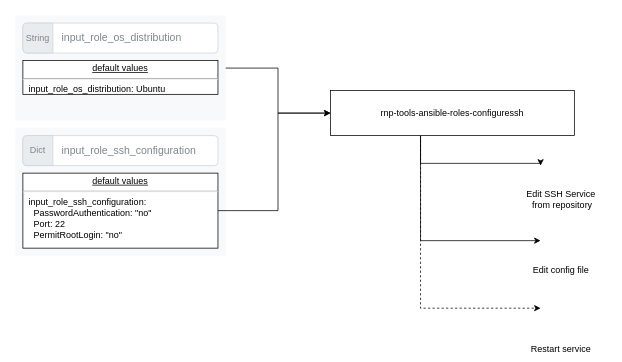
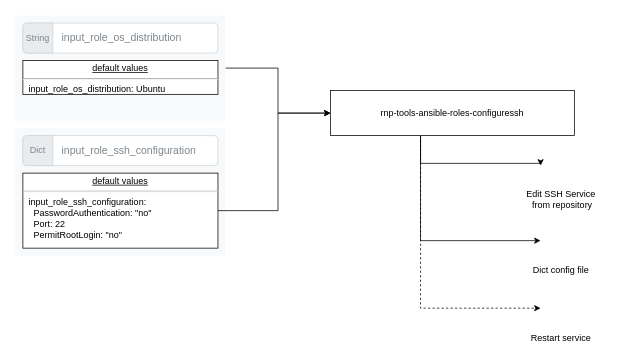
(561, 270) -> (561, 270)
(561, 349) -> (561, 338)
